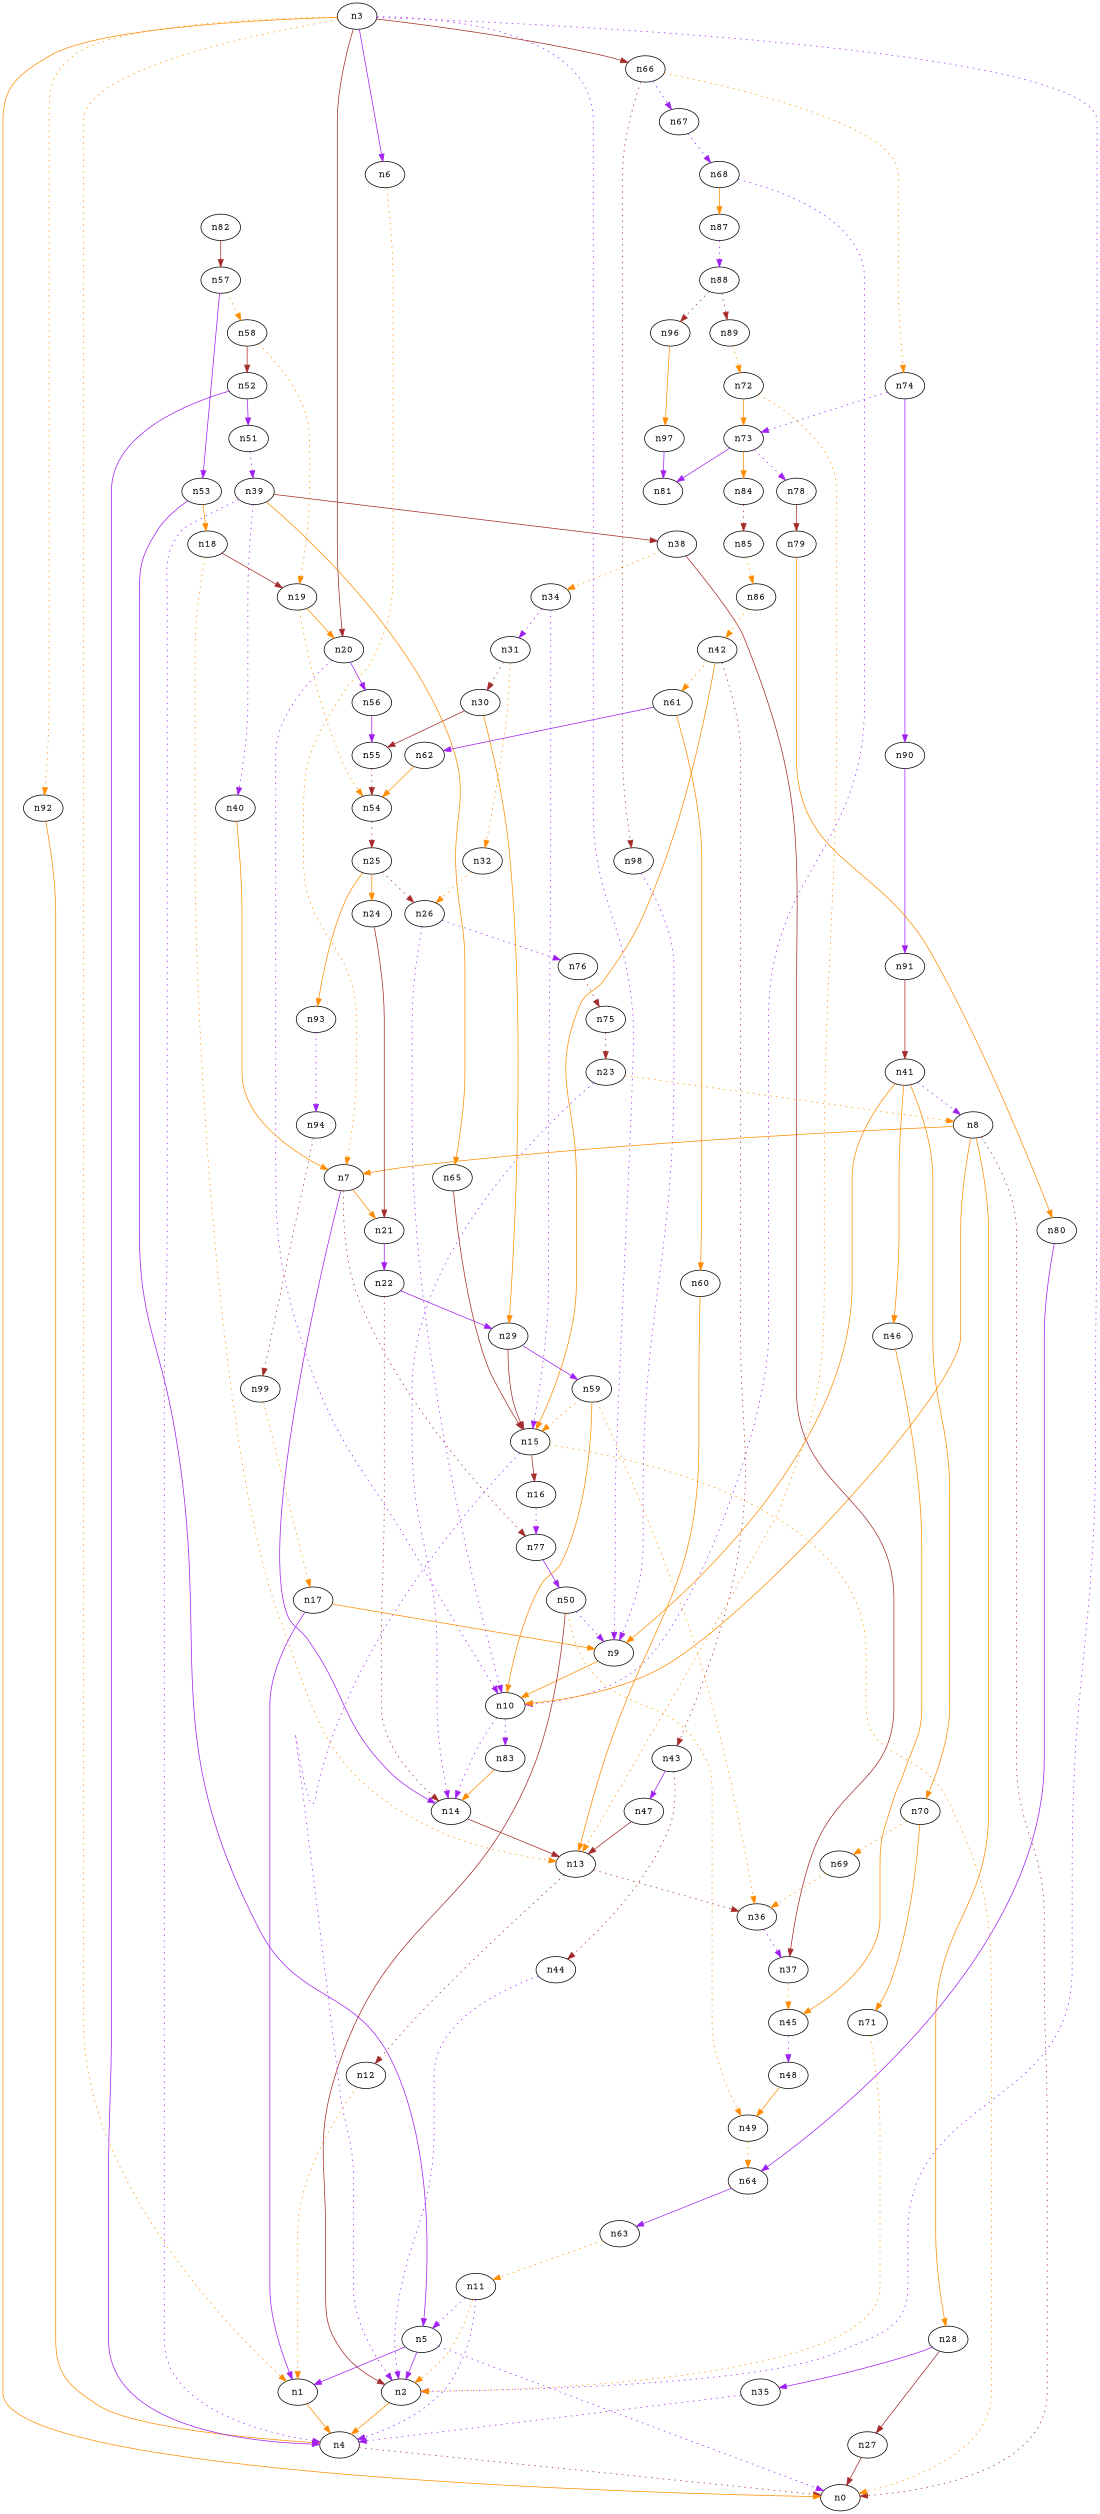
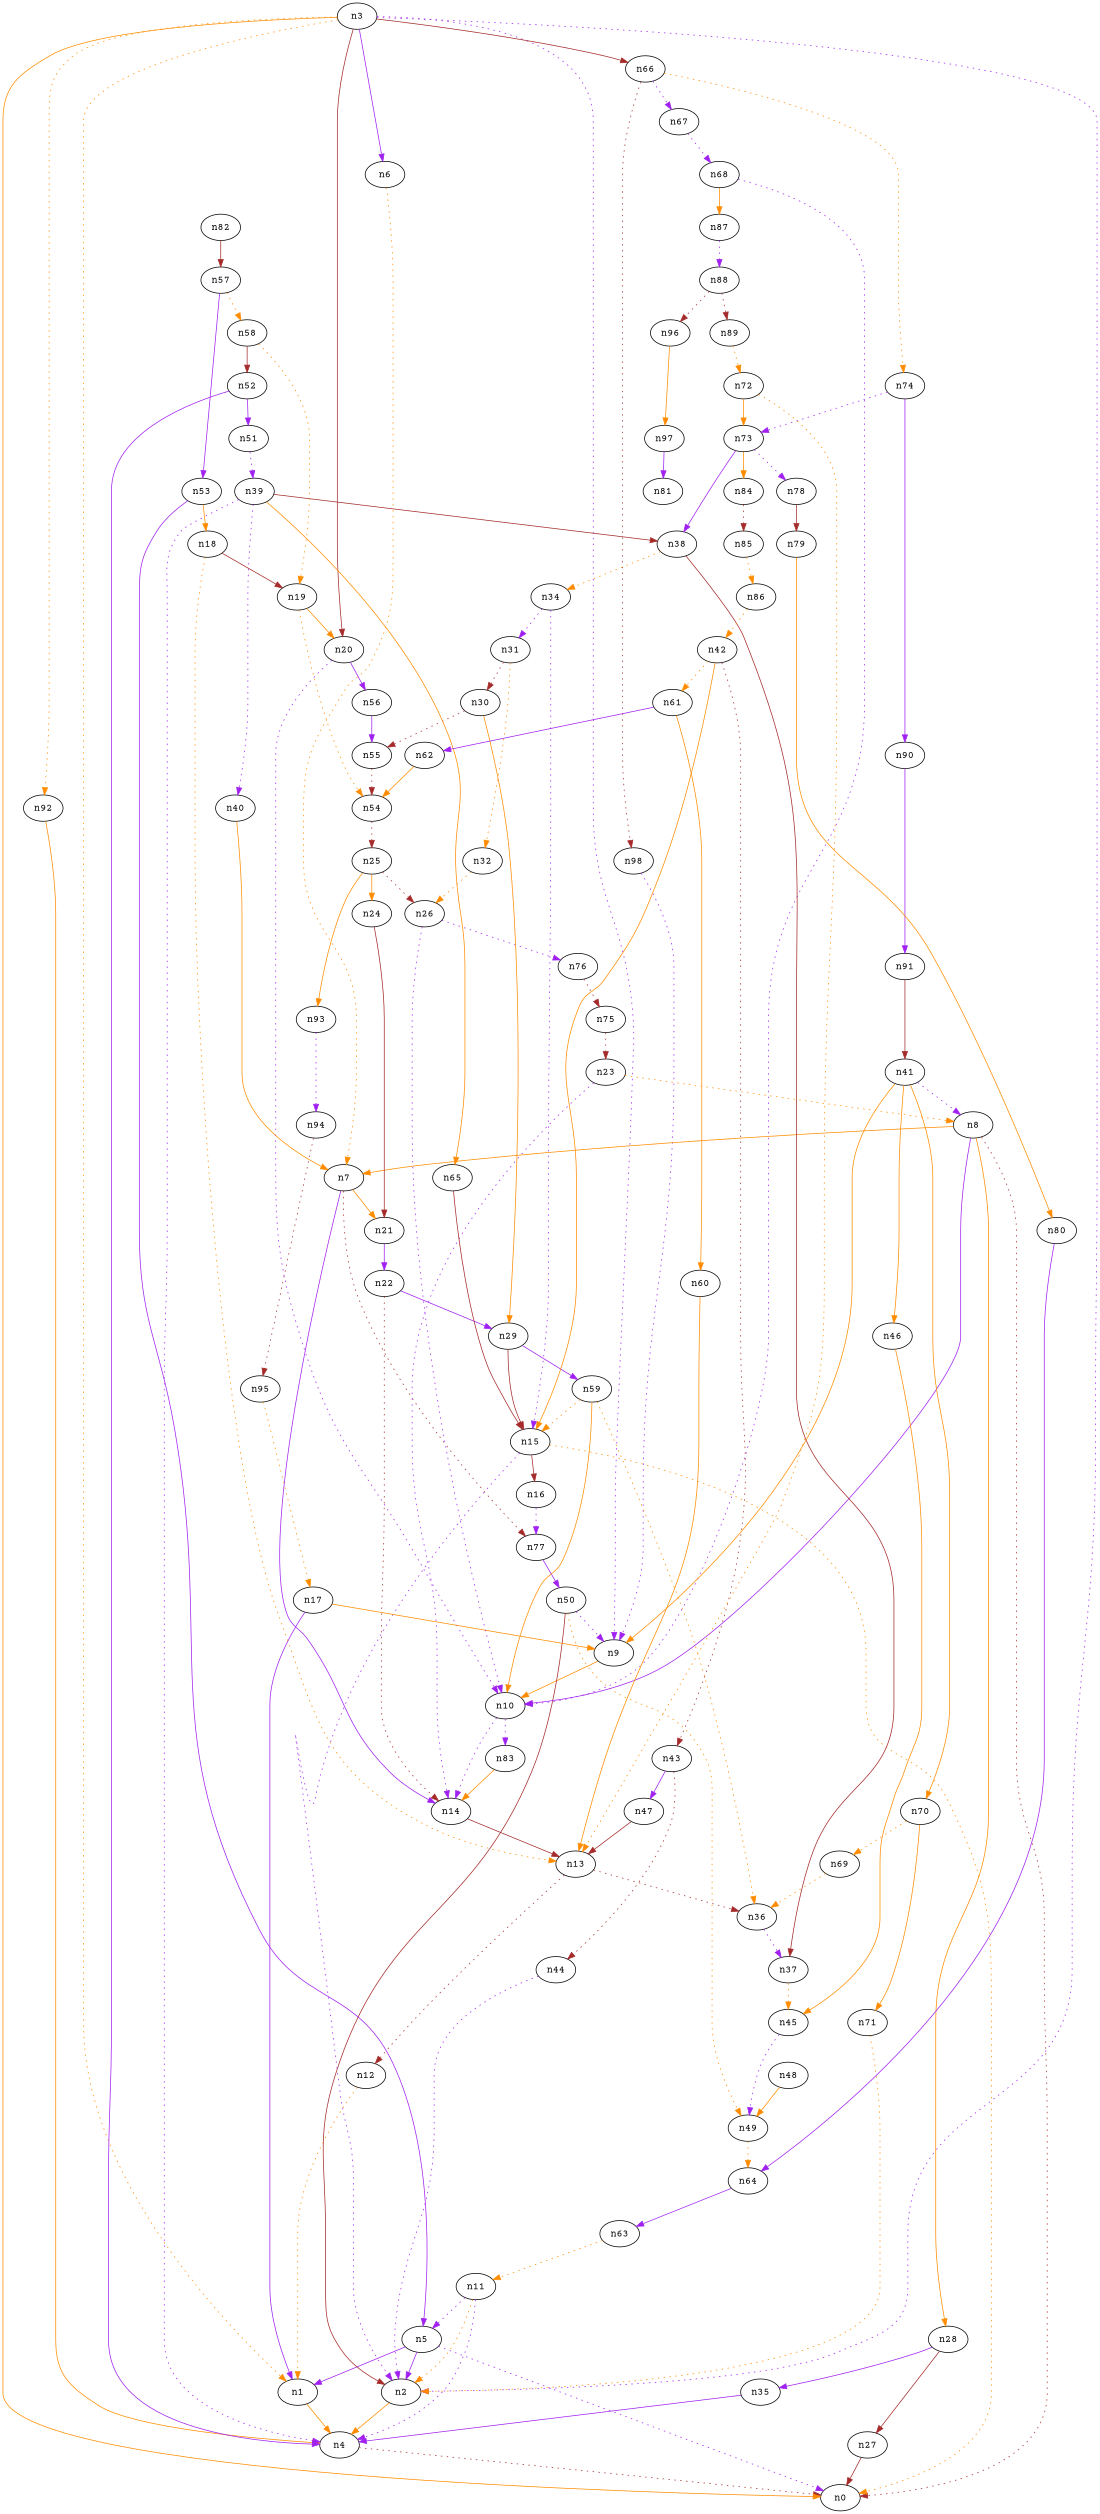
(706, 463) -> (711, 488)
(429, 727) -> (429, 727)
(260, 1389) -> (260, 1389)
(852, 1495) -> (852, 1495)
(788, 2045) -> (759, 2069)
(554, 2418) -> (554, 2418)
